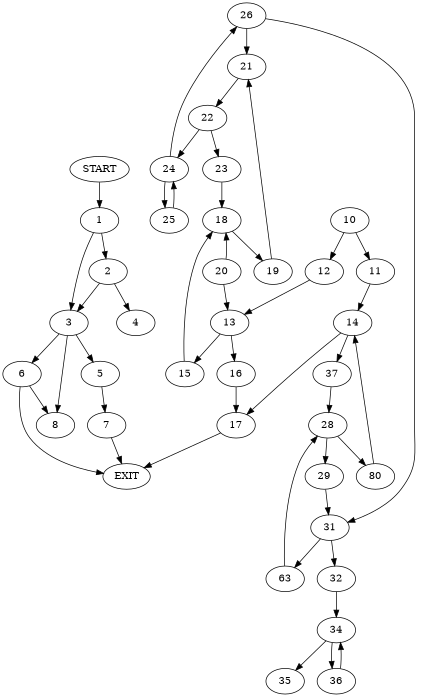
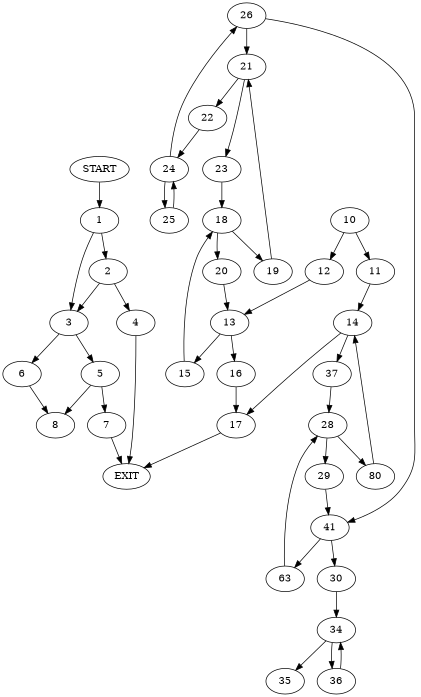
(214, 140) -> (237, 115)
(227, 250) -> (217, 242)
(63, 370) -> (80, 397)
(38, 446) -> (135, 396)
(330, 528) -> (330, 528)
(336, 579) -> (336, 579)
